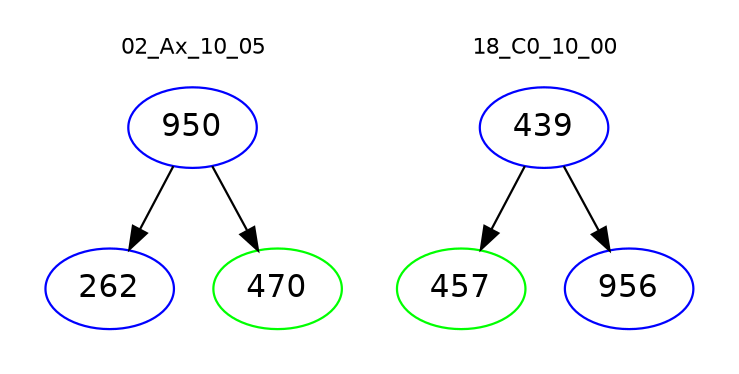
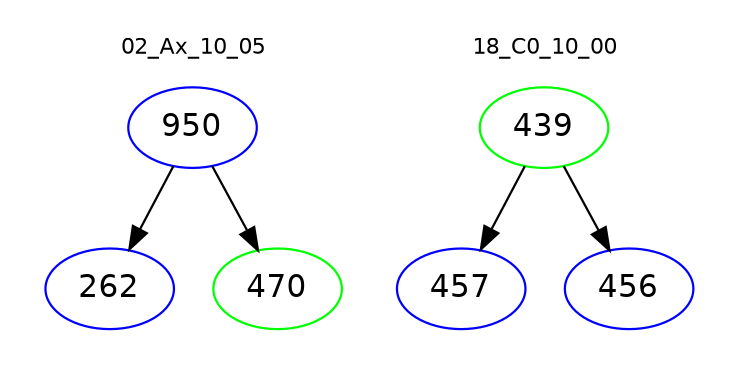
(544, 128) -> (544, 128)
(461, 289) -> (461, 289)
(629, 289) -> (629, 289)
